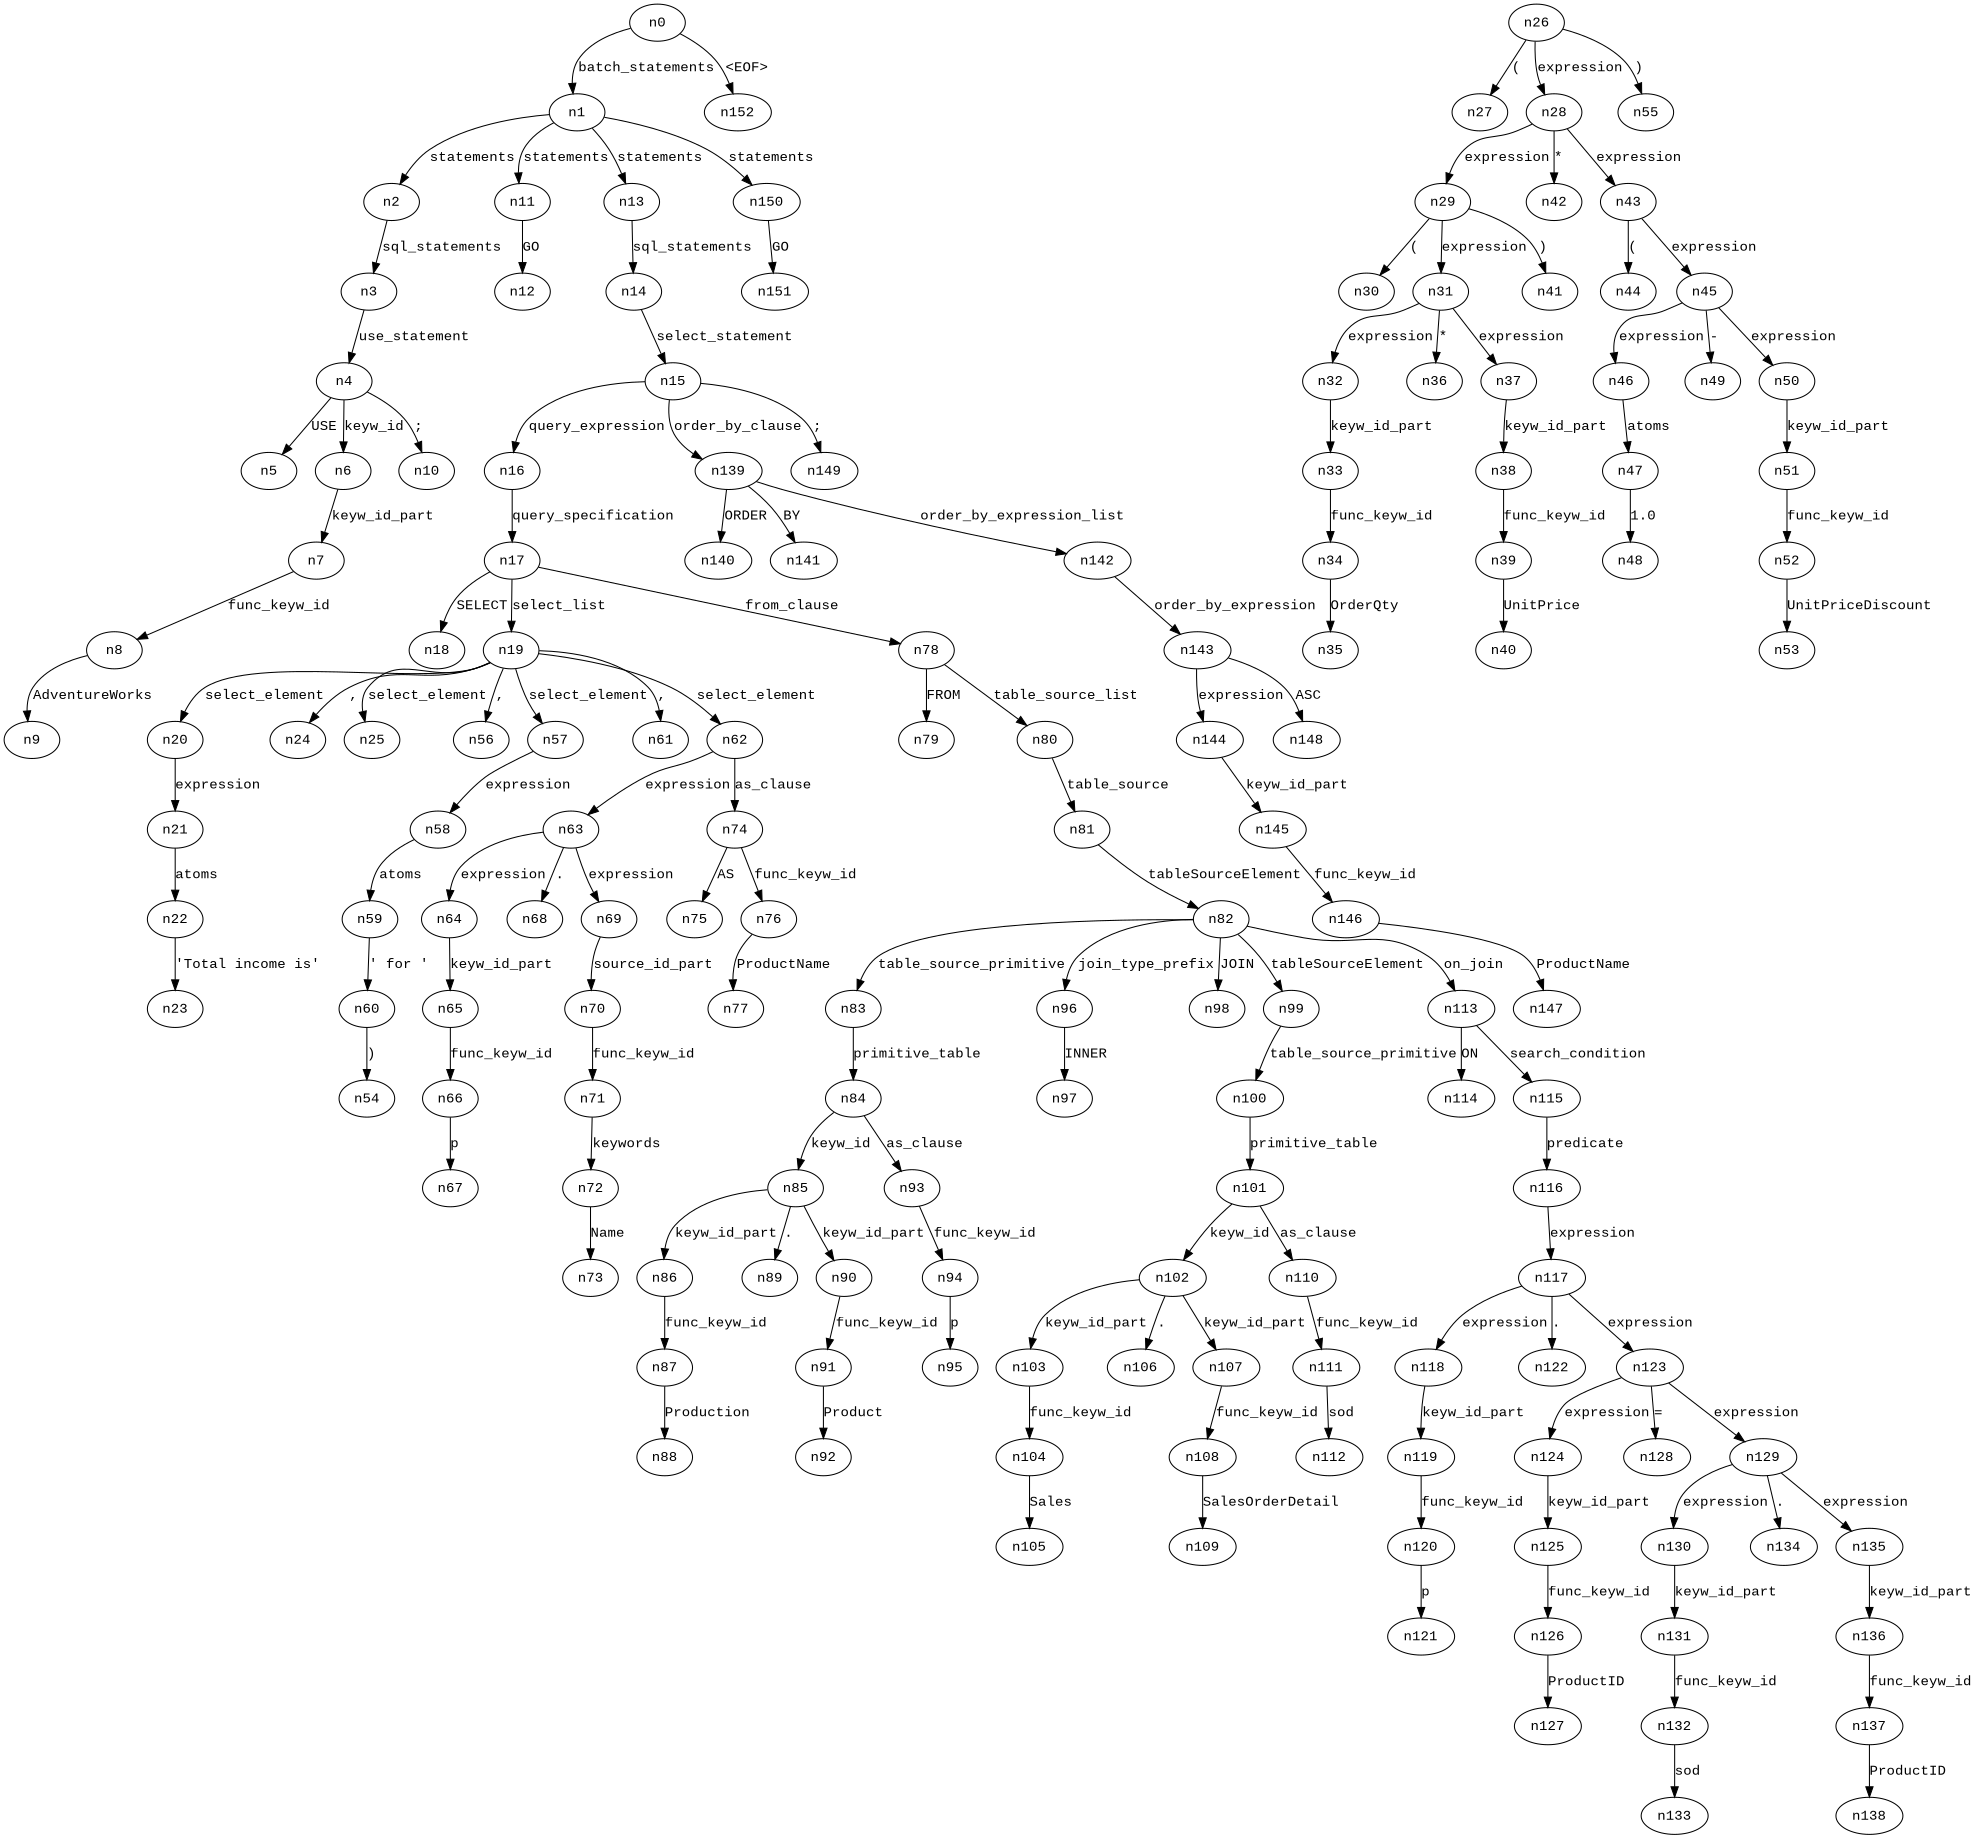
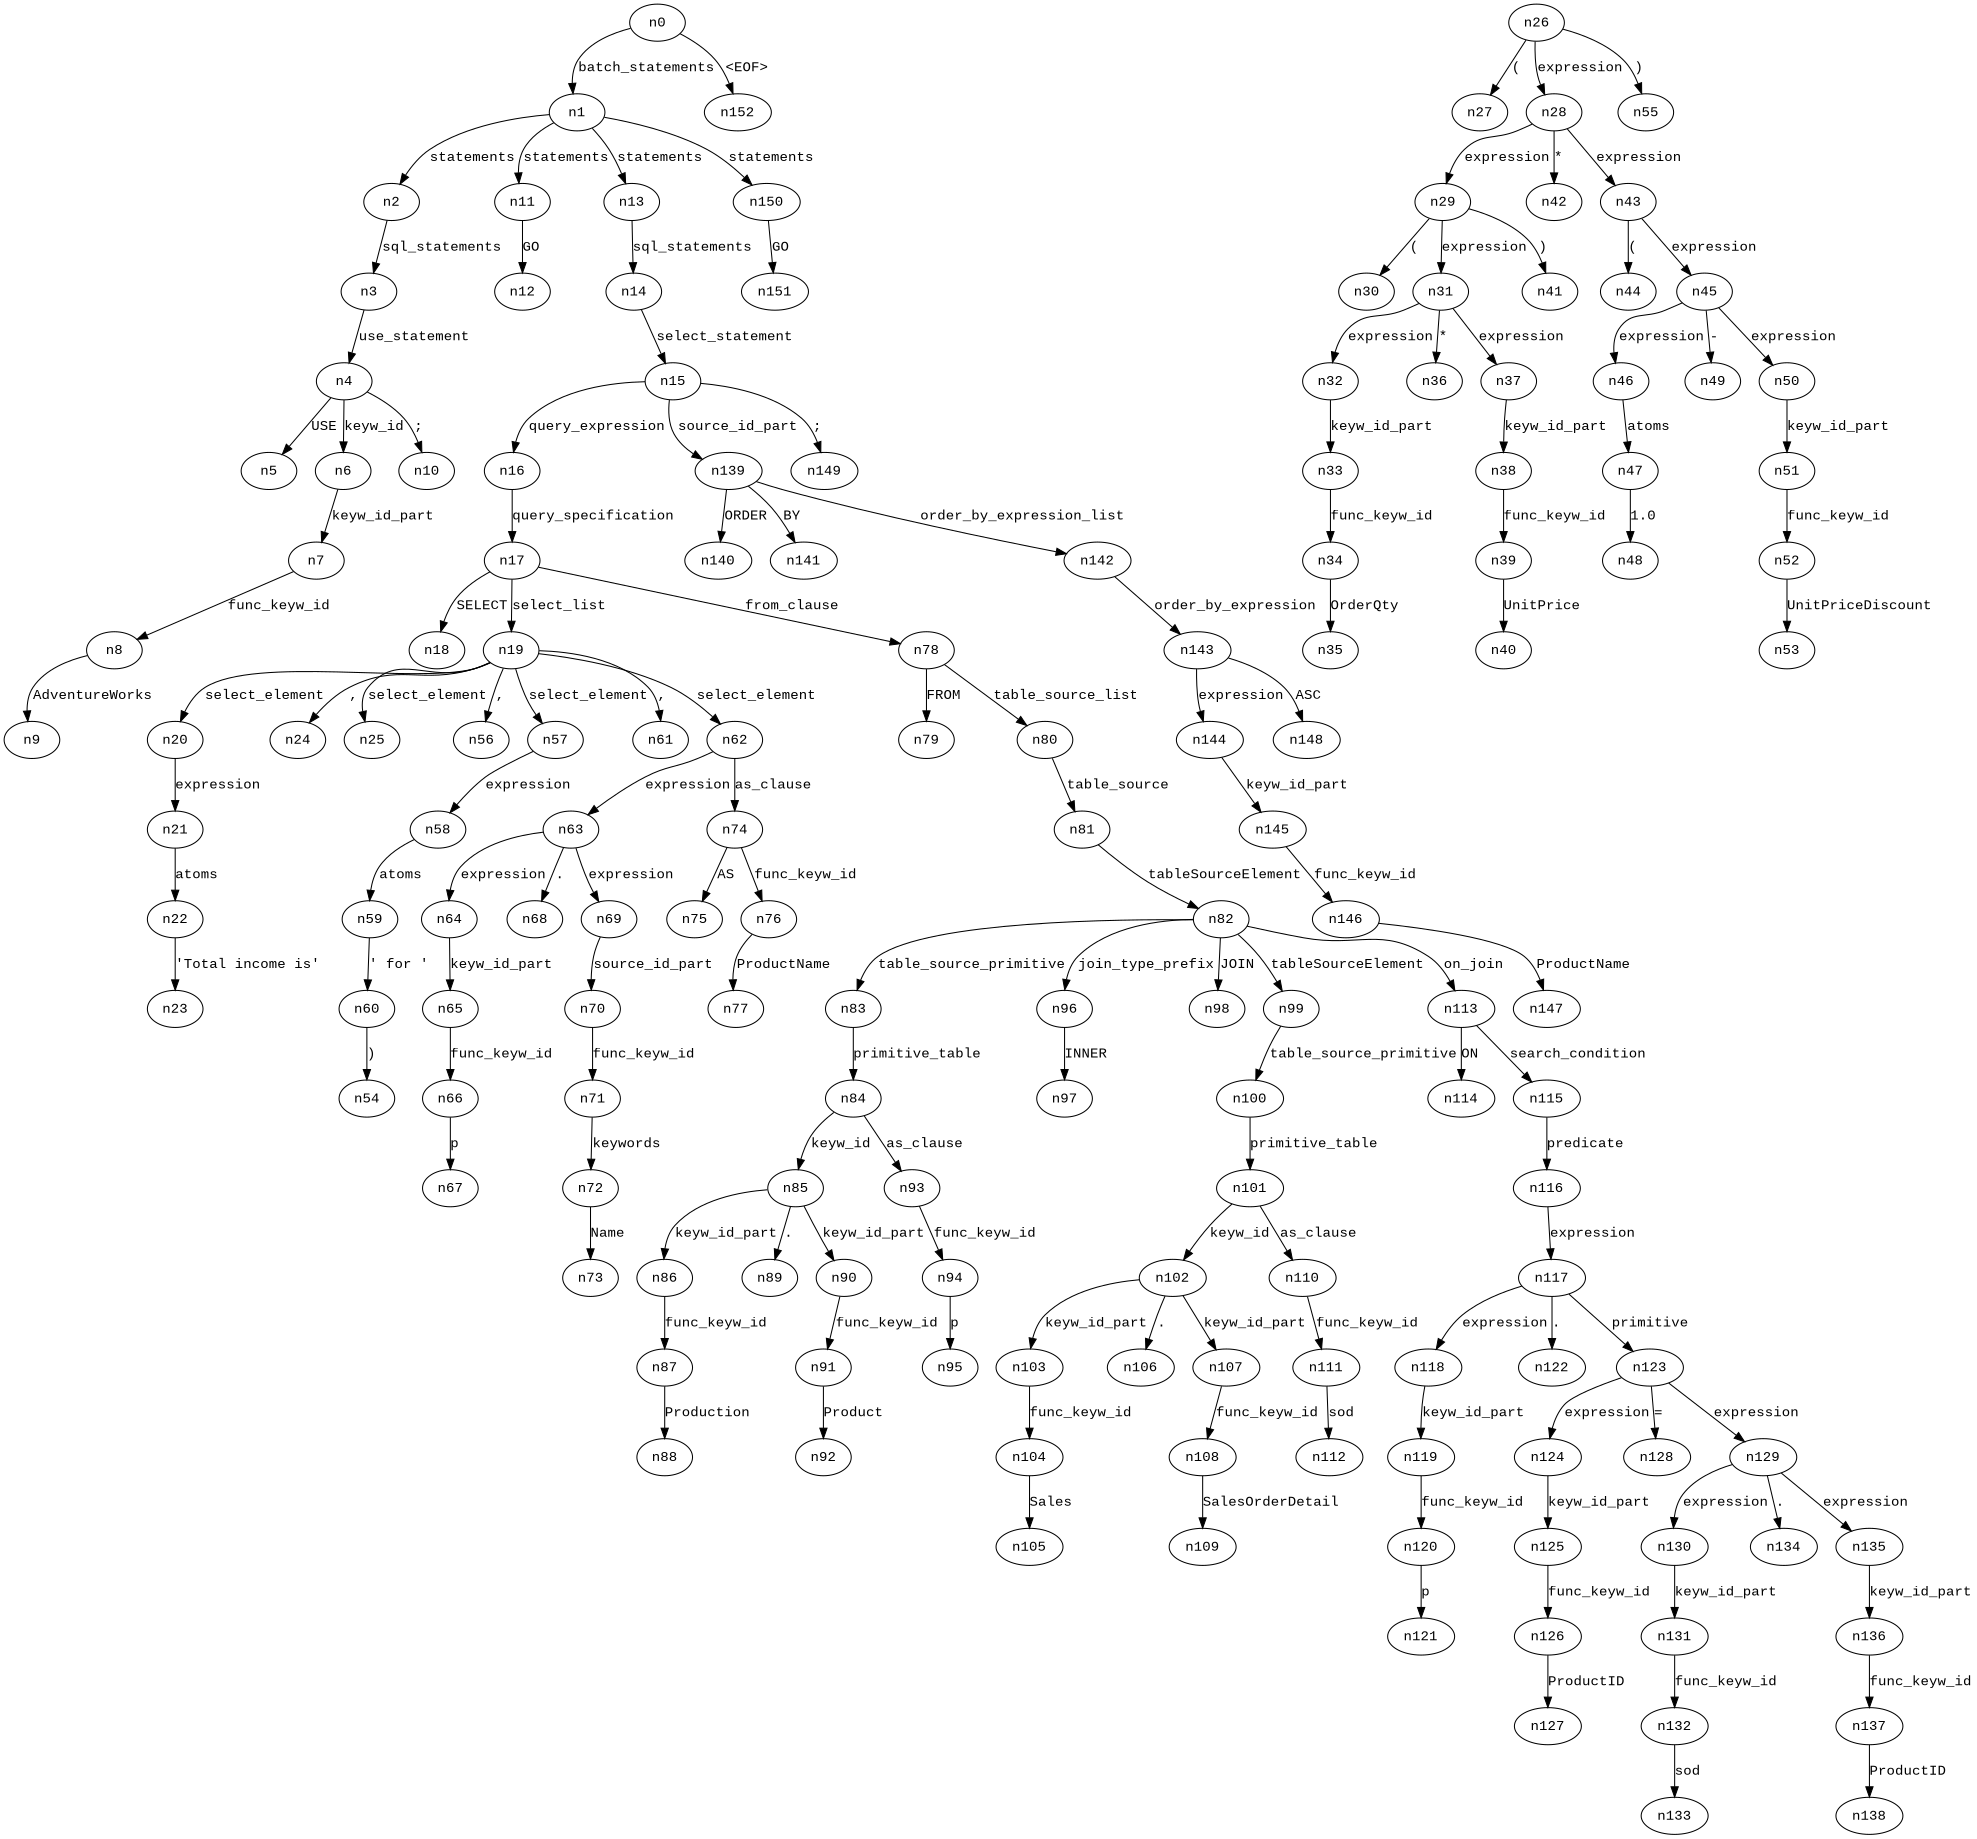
(738, 426) -> (738, 426)
(1650, 1323) -> (1650, 1323)
